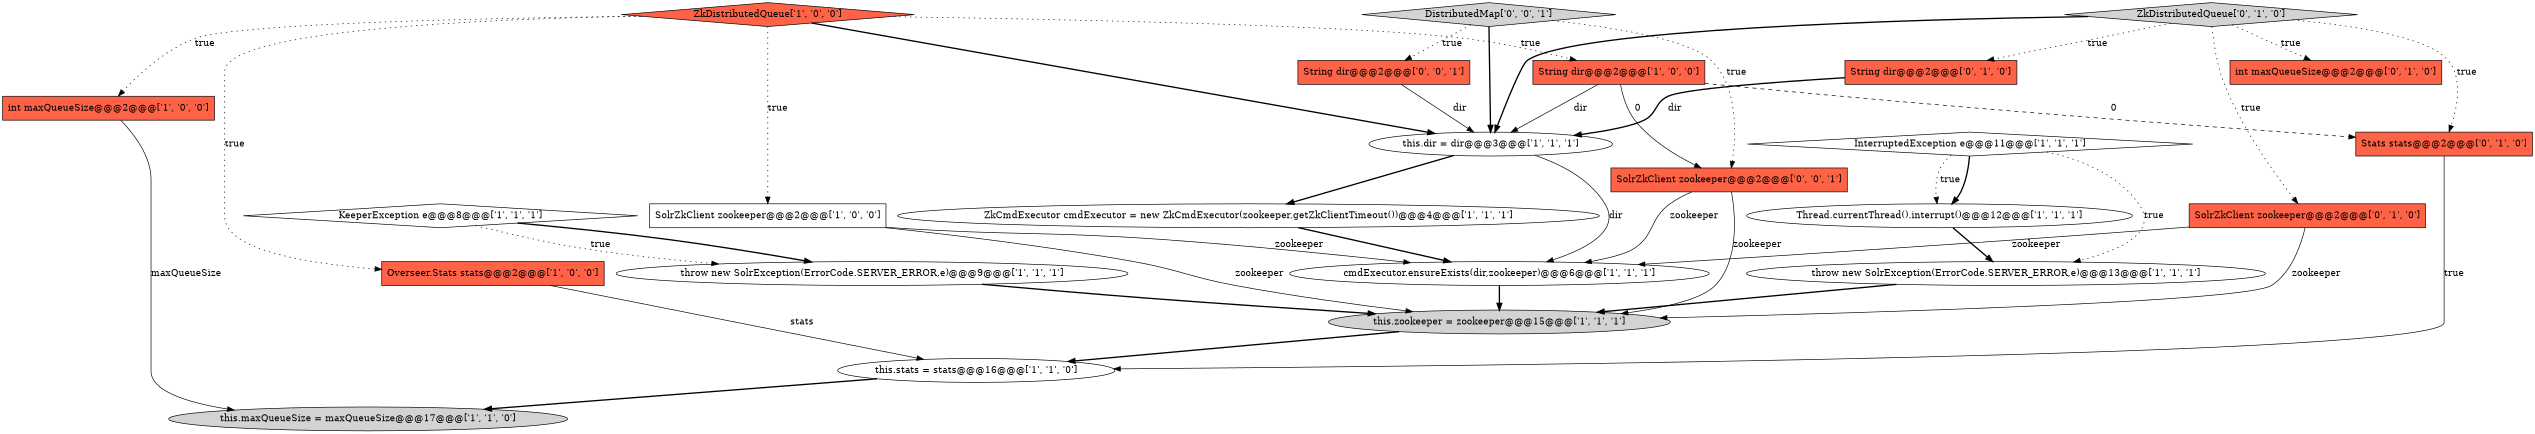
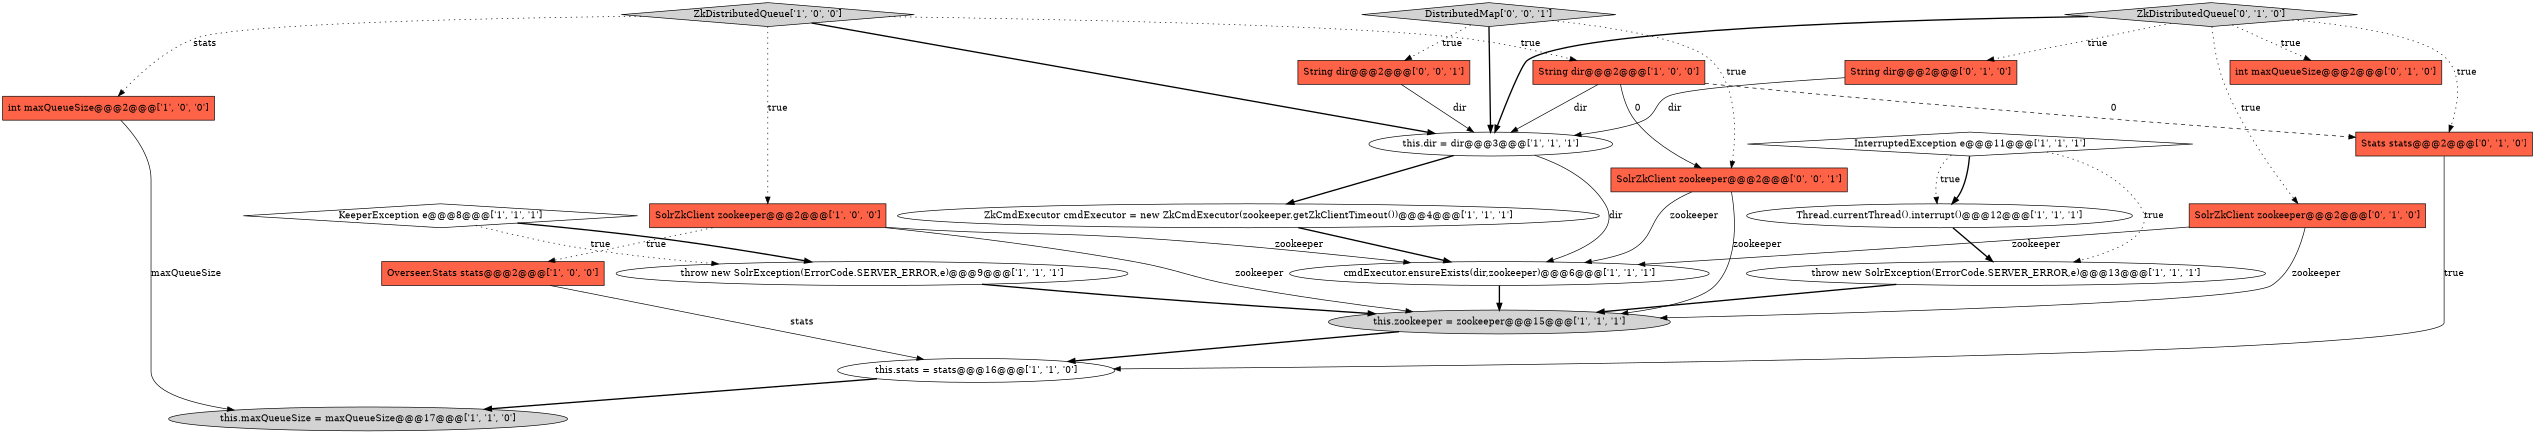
(768, 15) -> (768, 15)
(205, 43) -> (205, 43)
(273, 45) -> (634, 244)
(1707, 89) -> (1707, 89)
(768, 216) -> (768, 216)
